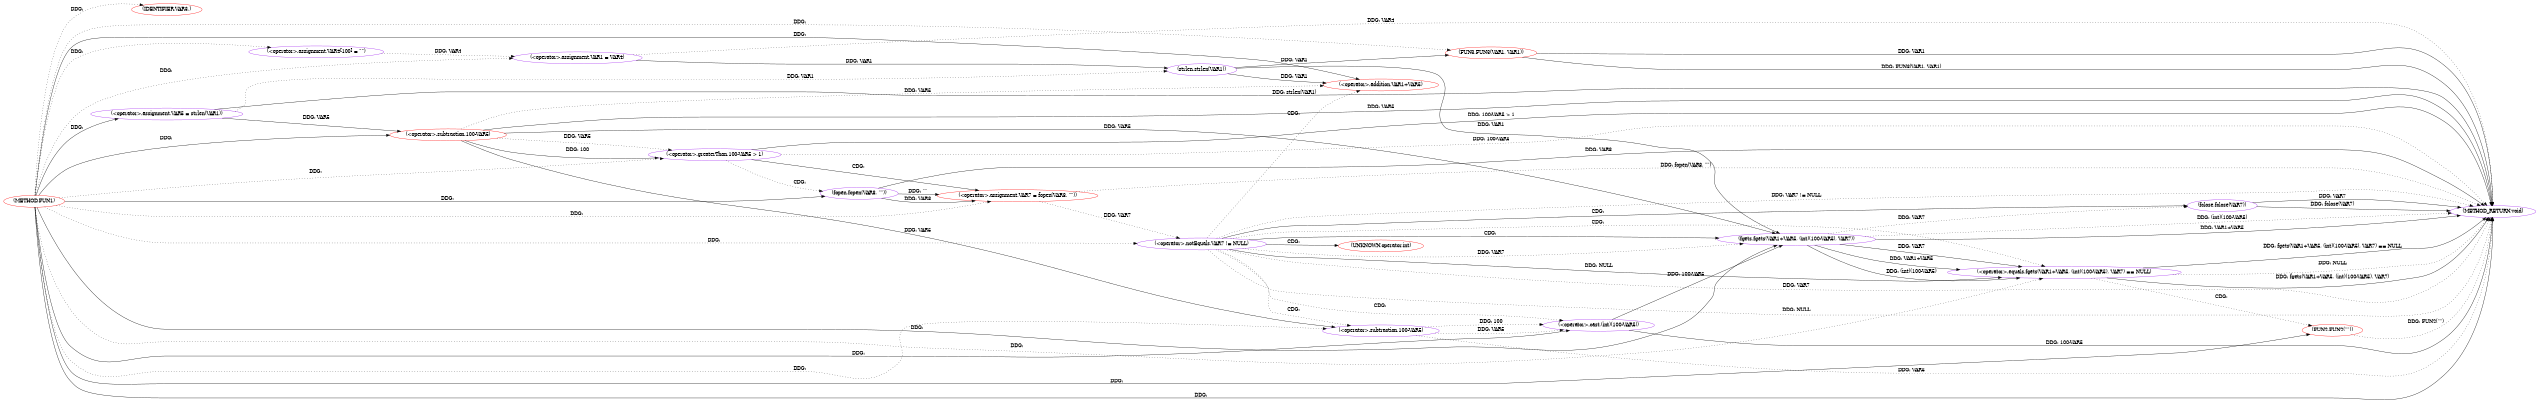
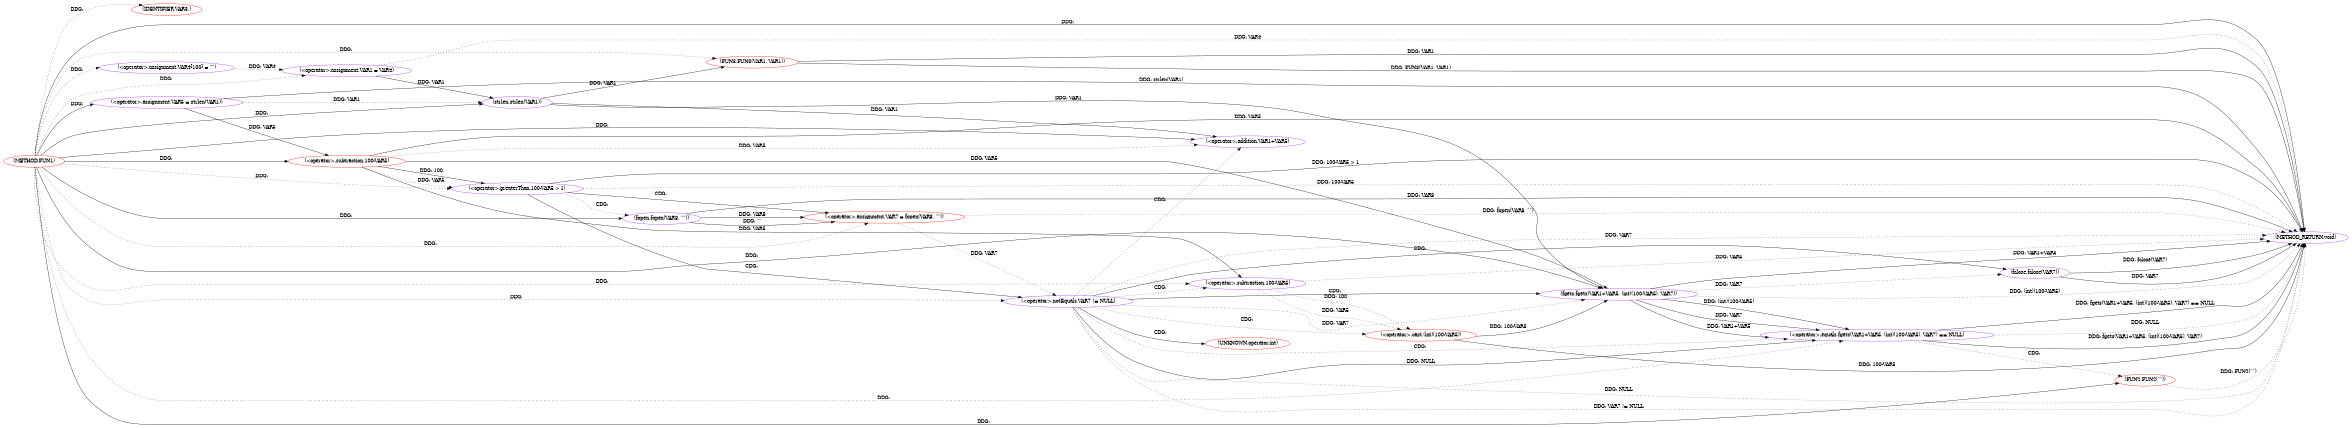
(1381, 85) -> (1248, 142)
none -> (766, 274)
(1599, 325) -> (1421, 335)
(744, 356) -> (257, 117)
